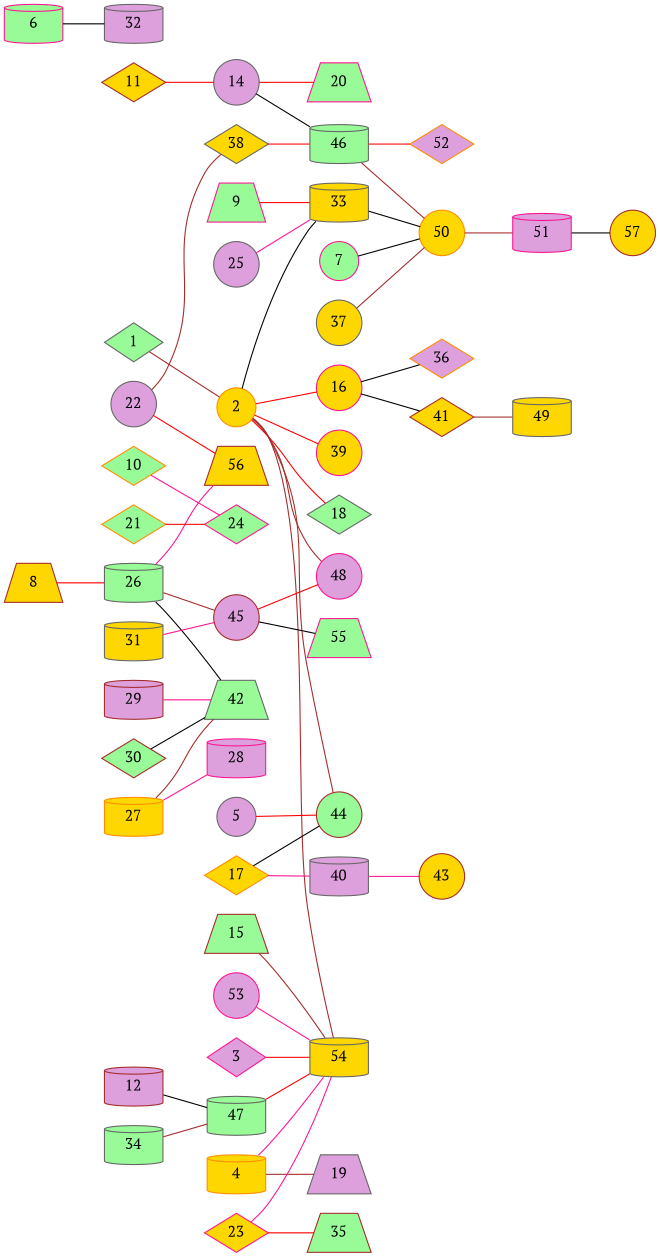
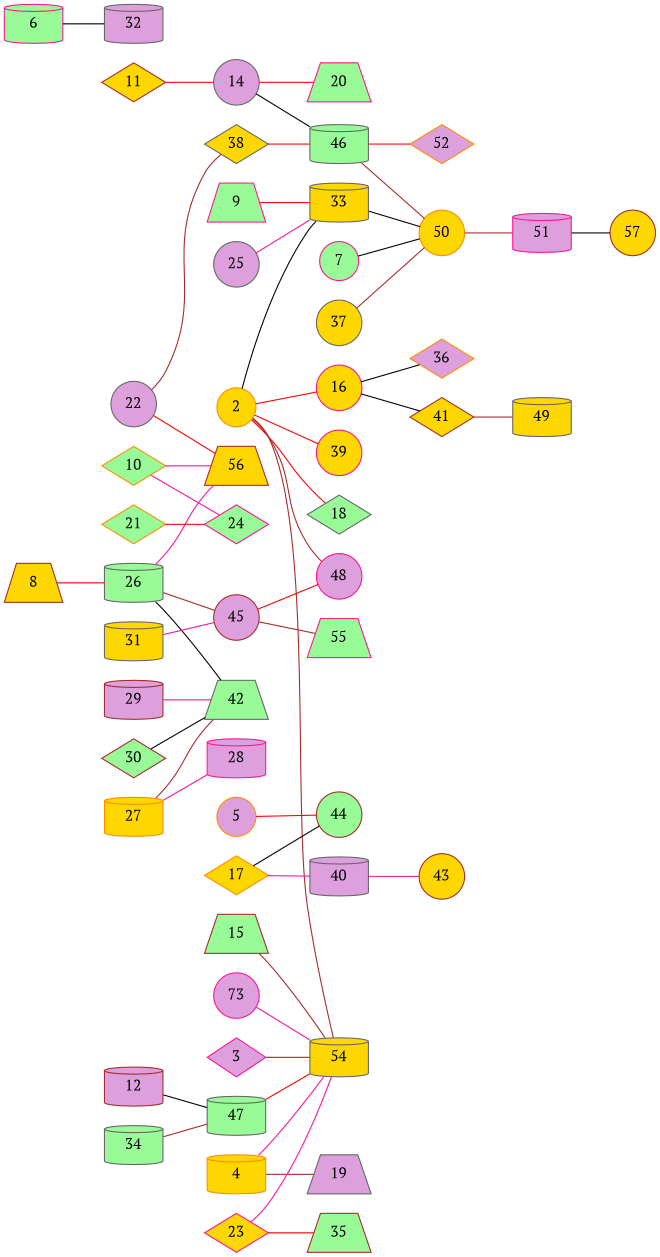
(134, 342) -> none
none -> (188, 466)
(287, 628) -> (287, 628)
(306, 659) -> none
(236, 817) -> (236, 817)
(236, 996) -> (236, 996)
